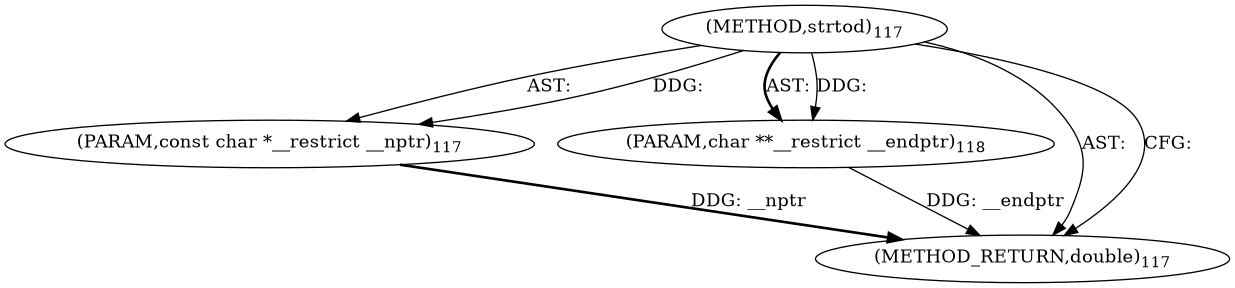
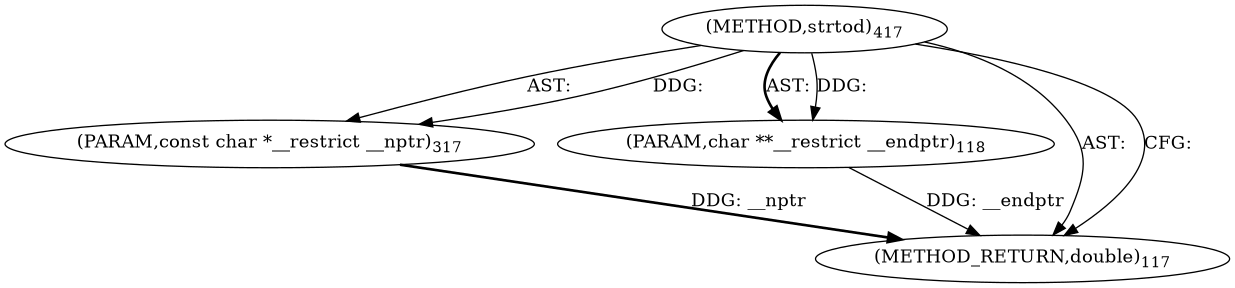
(888, 27) -> (888, 27)
(447, 142) -> (447, 142)
